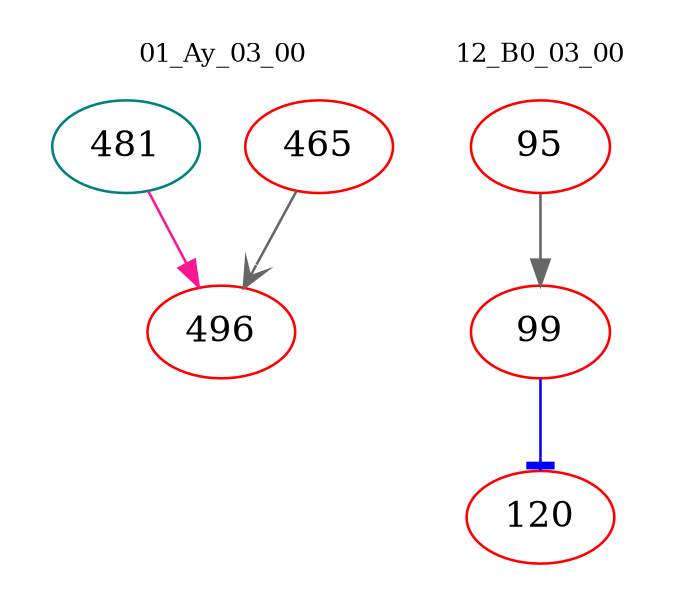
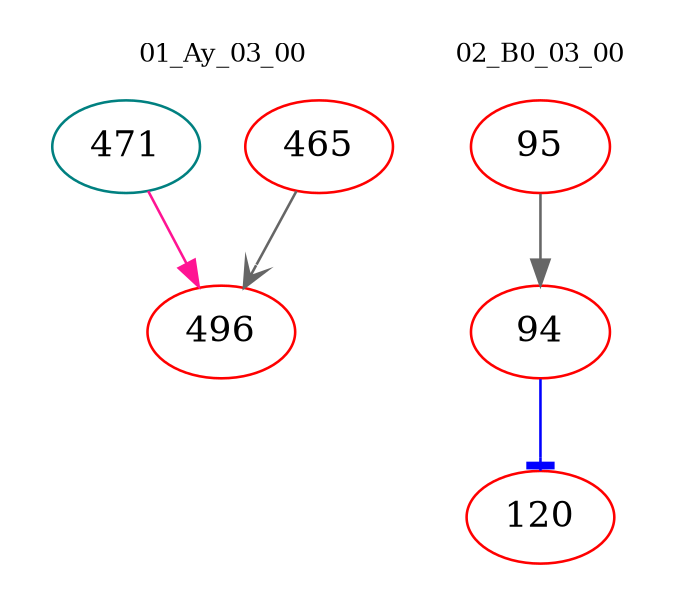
(540, 55) -> (540, 55)
(126, 147) -> (126, 147)
(540, 332) -> (540, 332)
